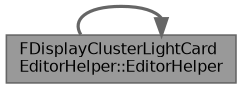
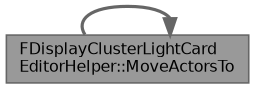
(121, 59) -> (128, 59)
